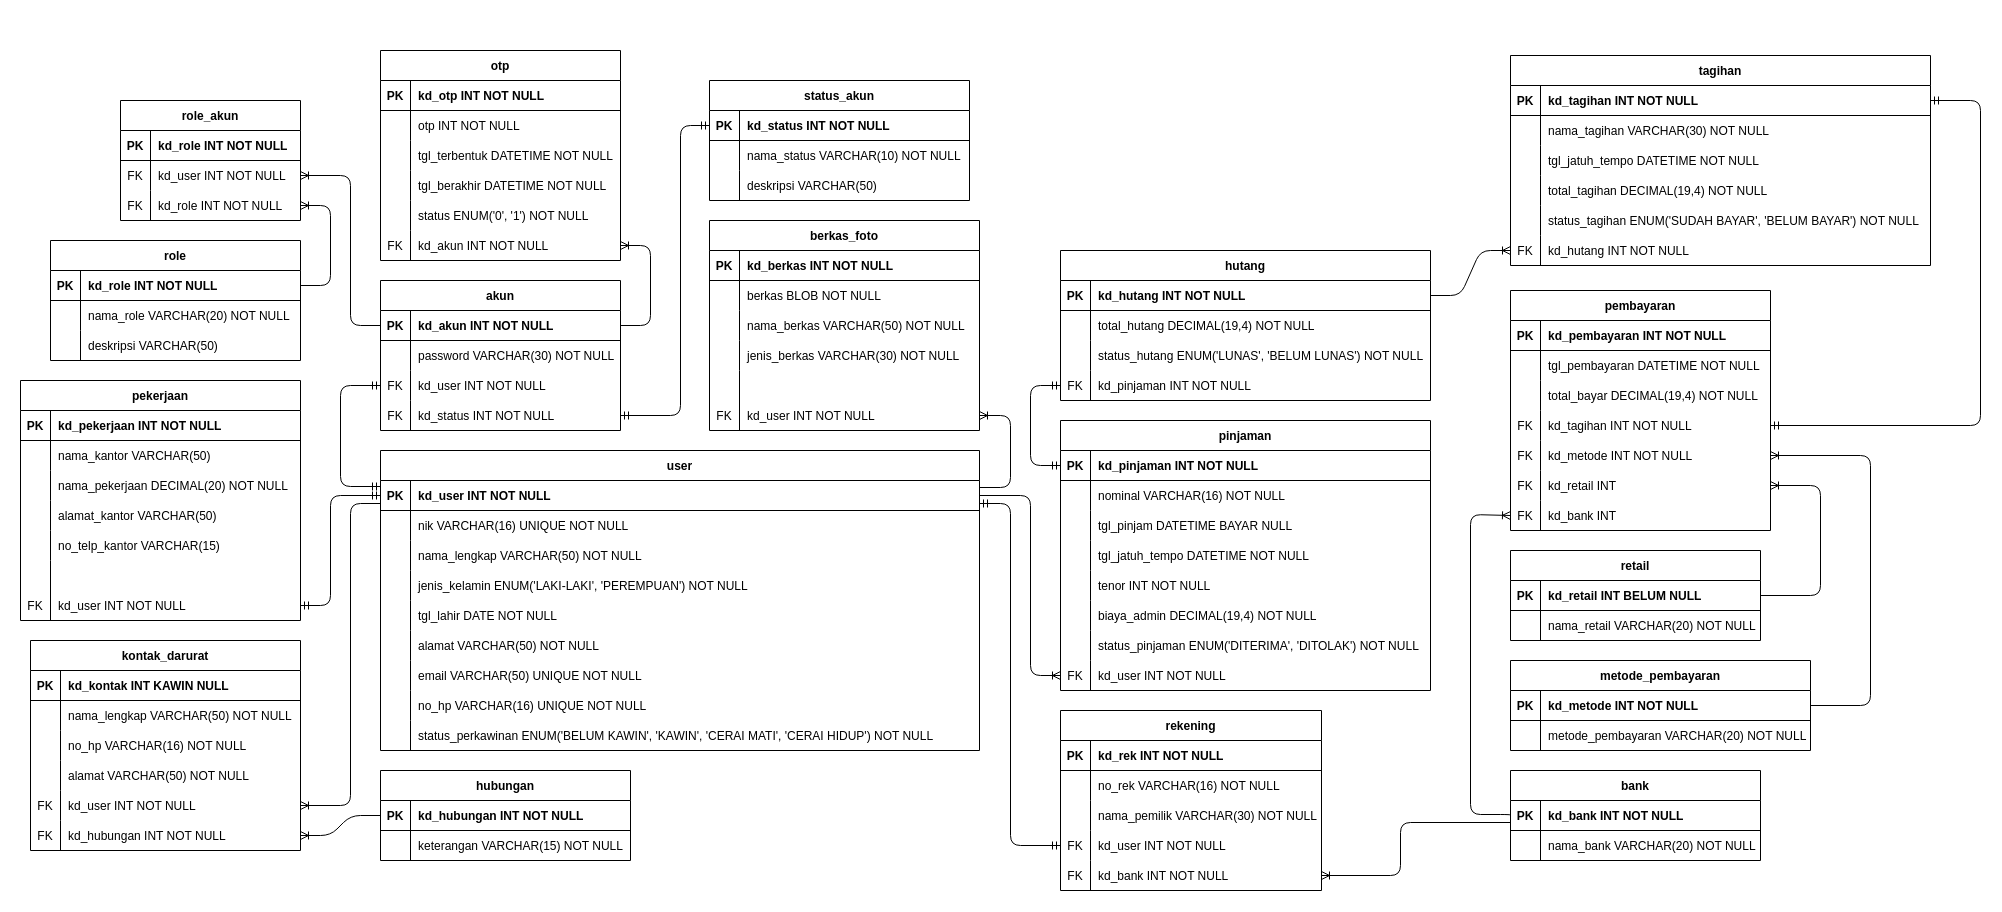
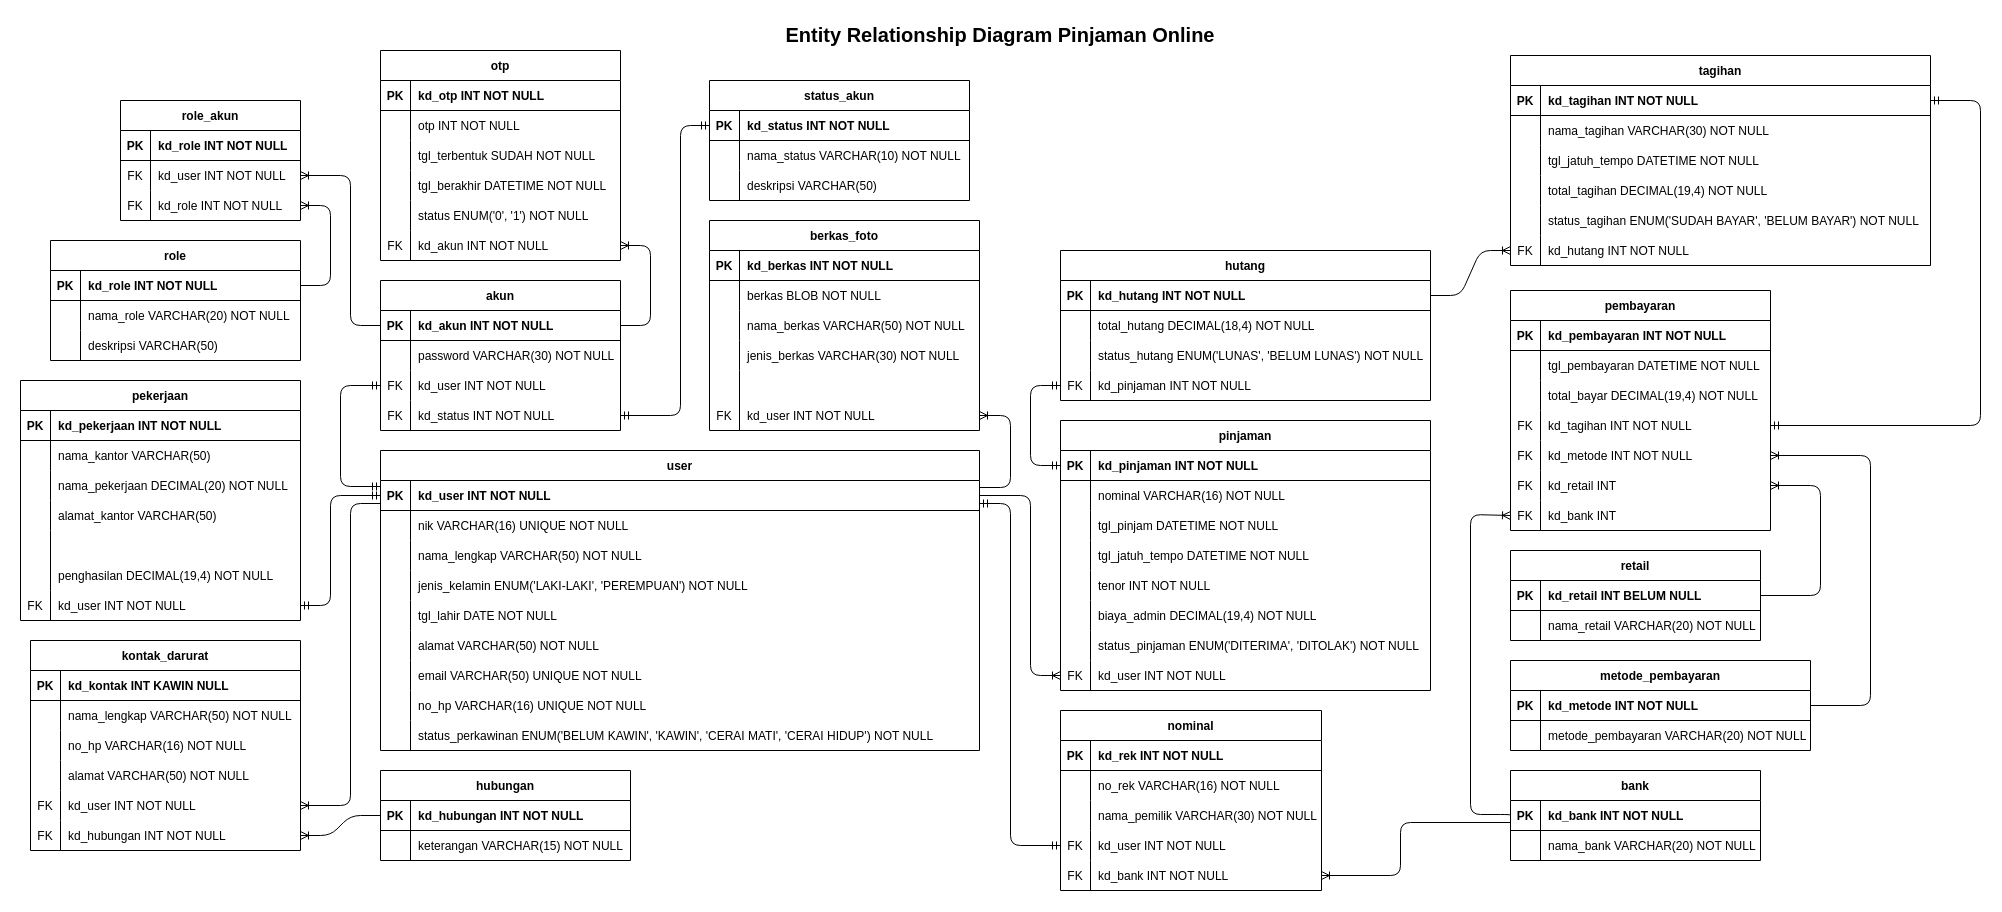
none -> (1001, 36)
(516, 156) -> (506, 156)
(1208, 326) -> (1208, 326)
(1191, 526) -> (1184, 526)
(176, 546) -> none
none -> (176, 576)
(1191, 726) -> (1191, 726)
